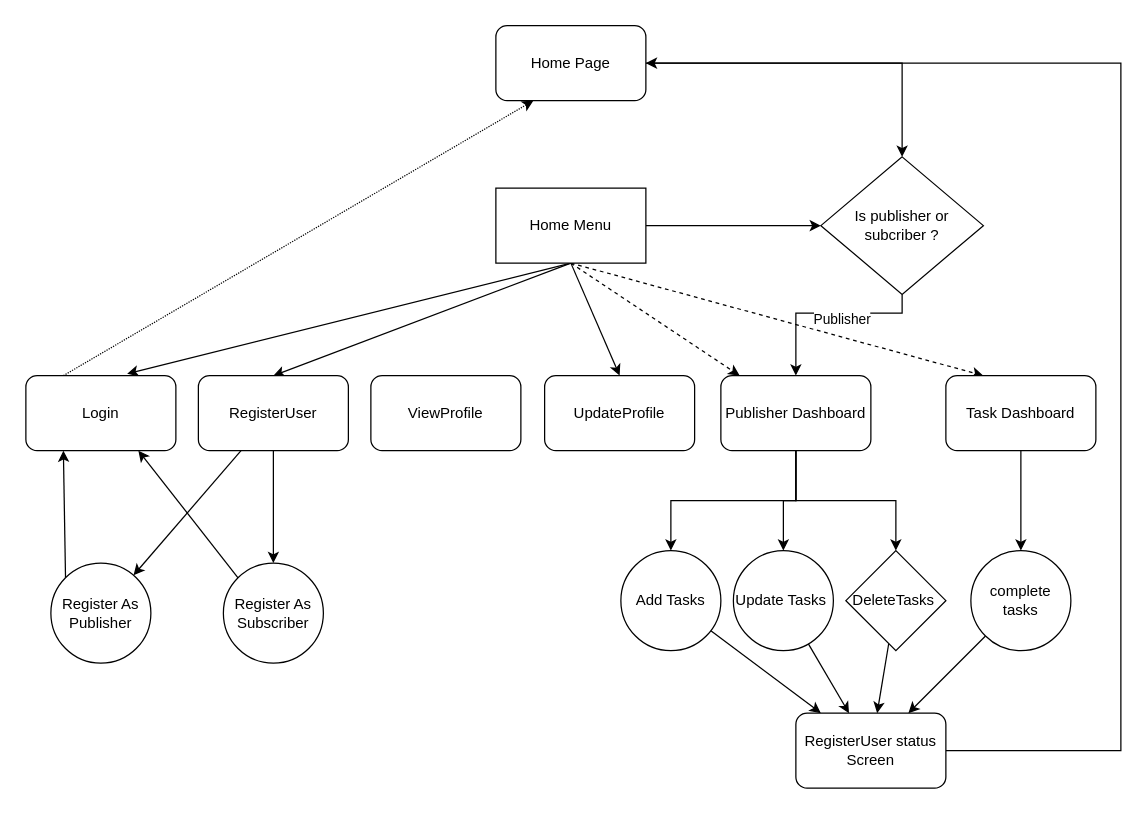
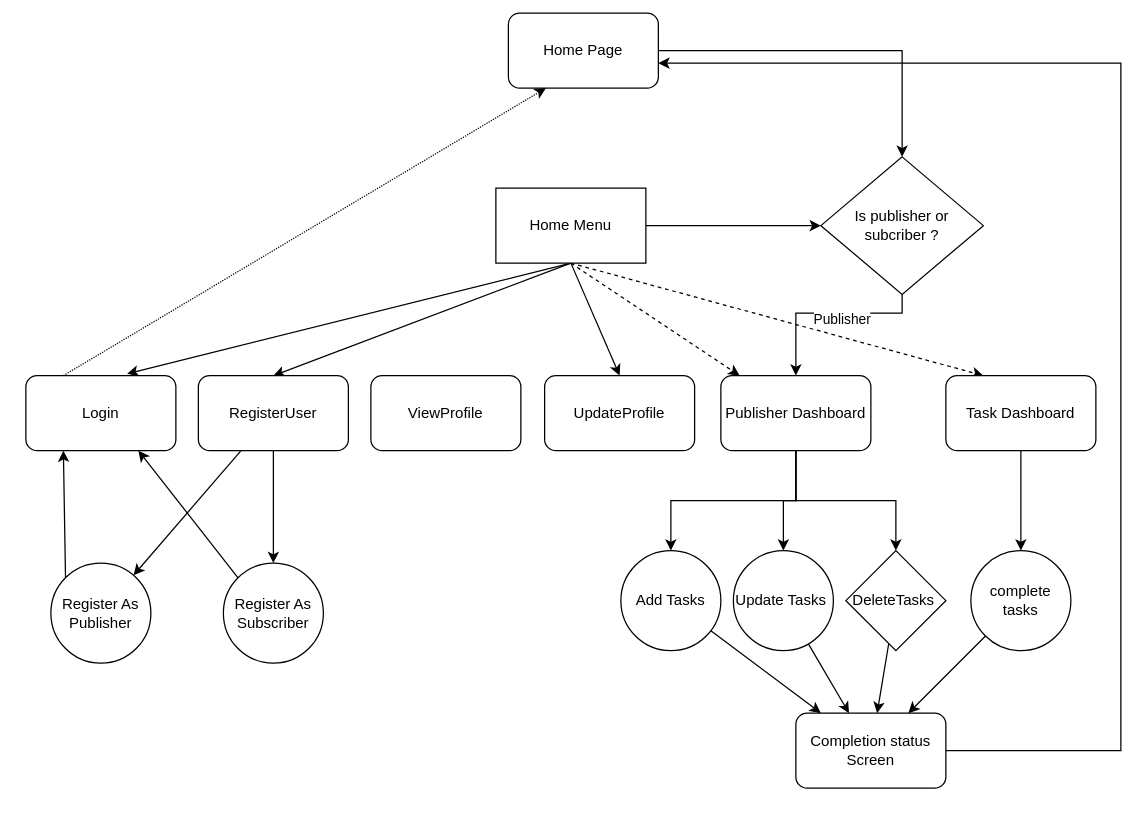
(571, 63) -> (583, 51)
(871, 751) -> (871, 751)
